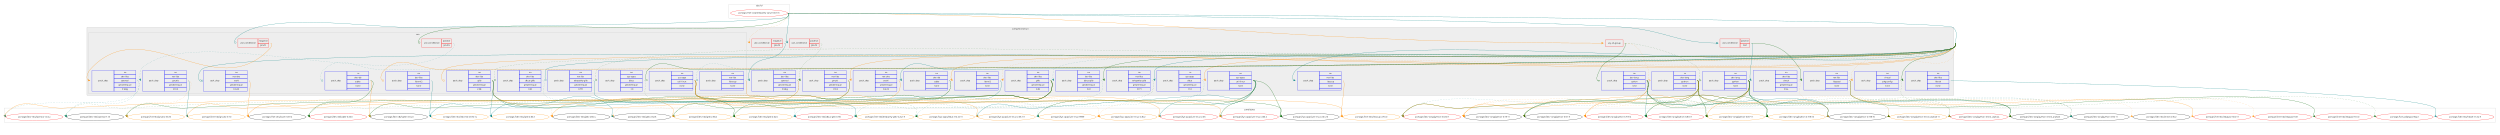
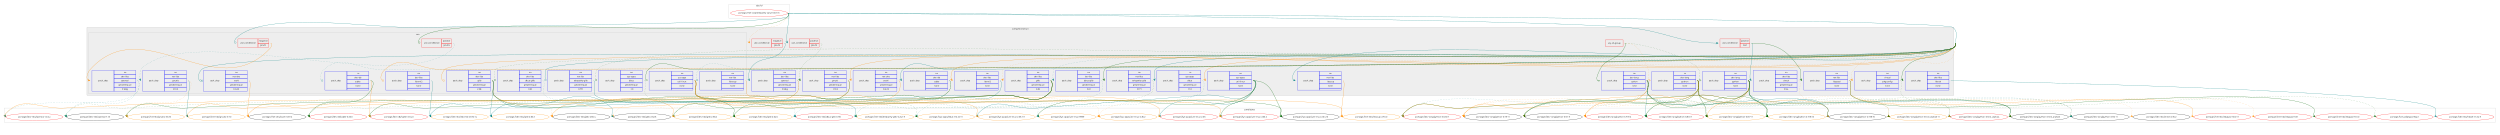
(1215, 29) -> none
(399, 117) -> (399, 117)
